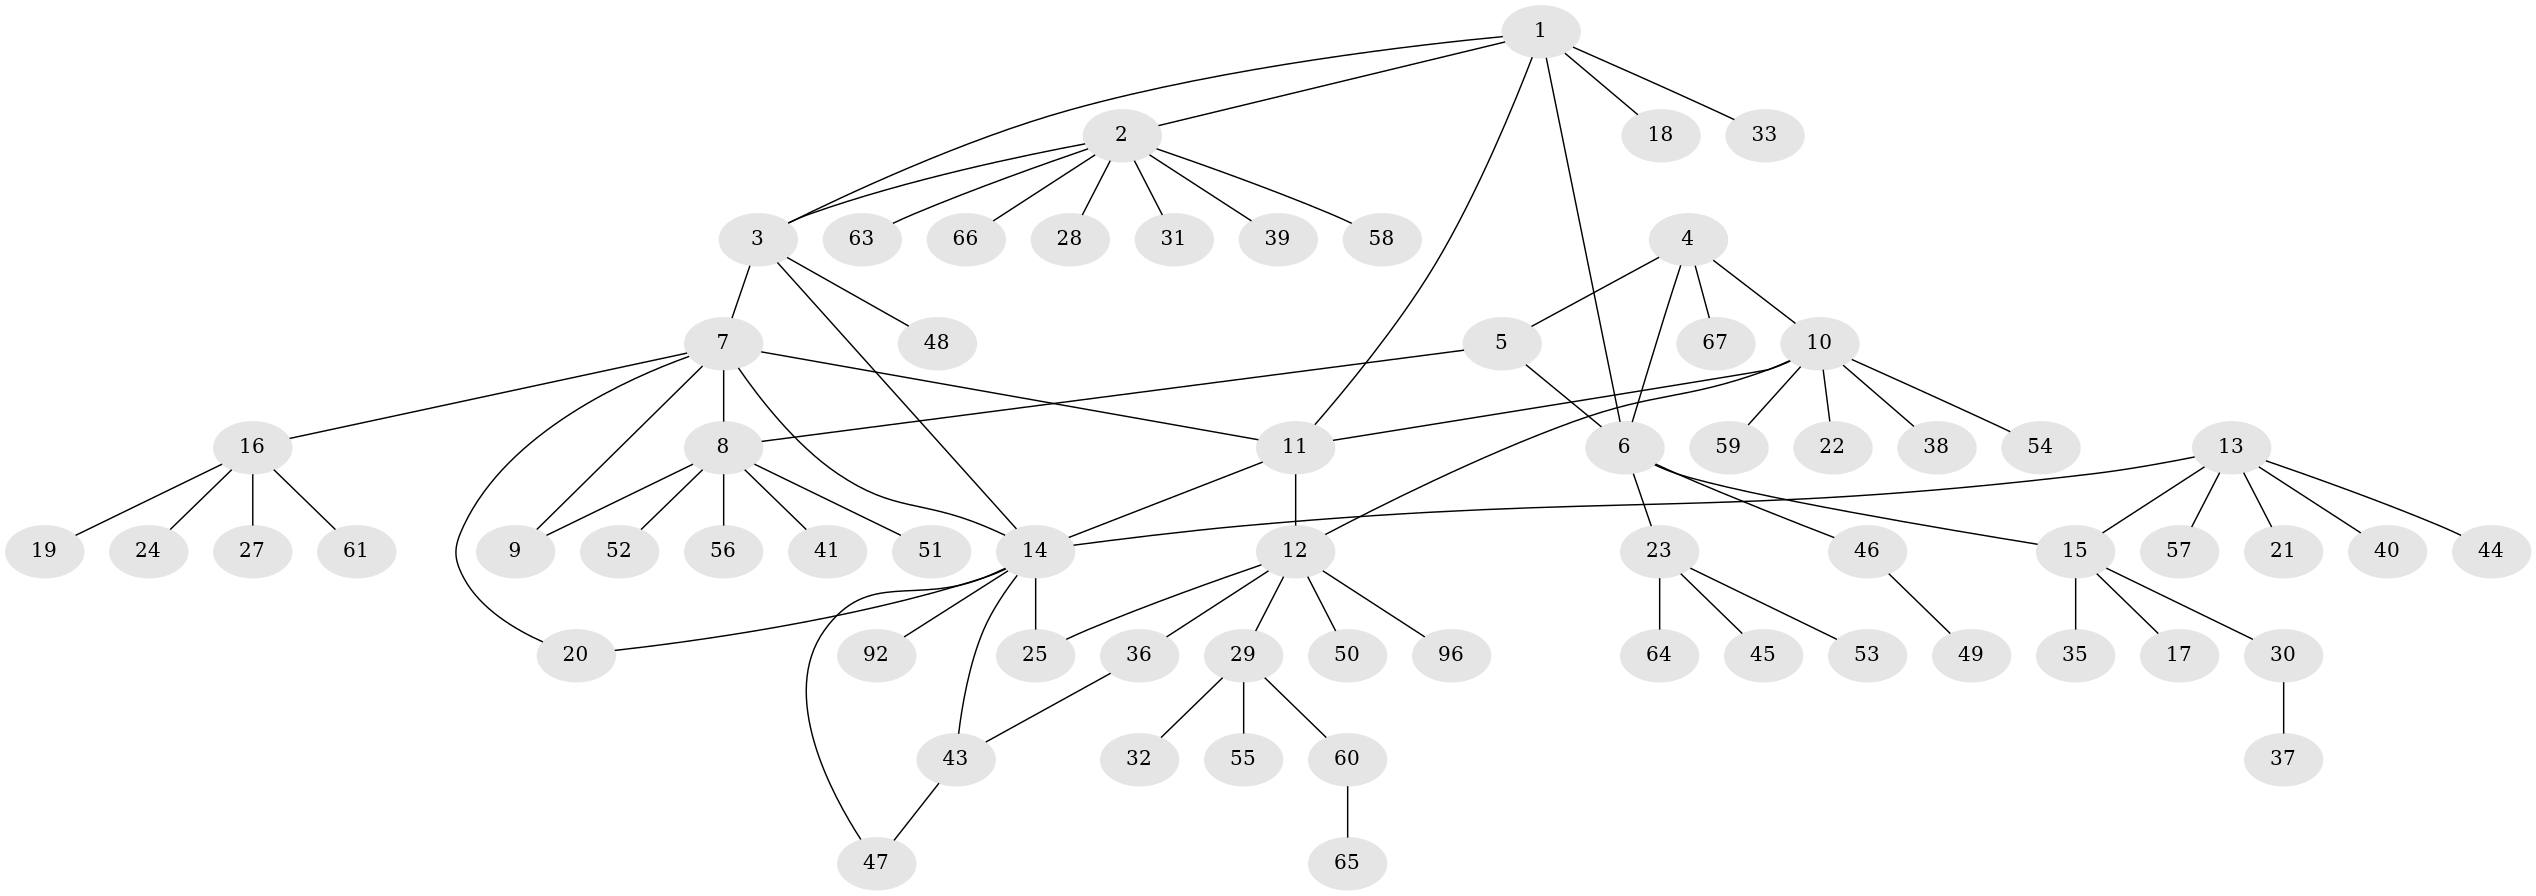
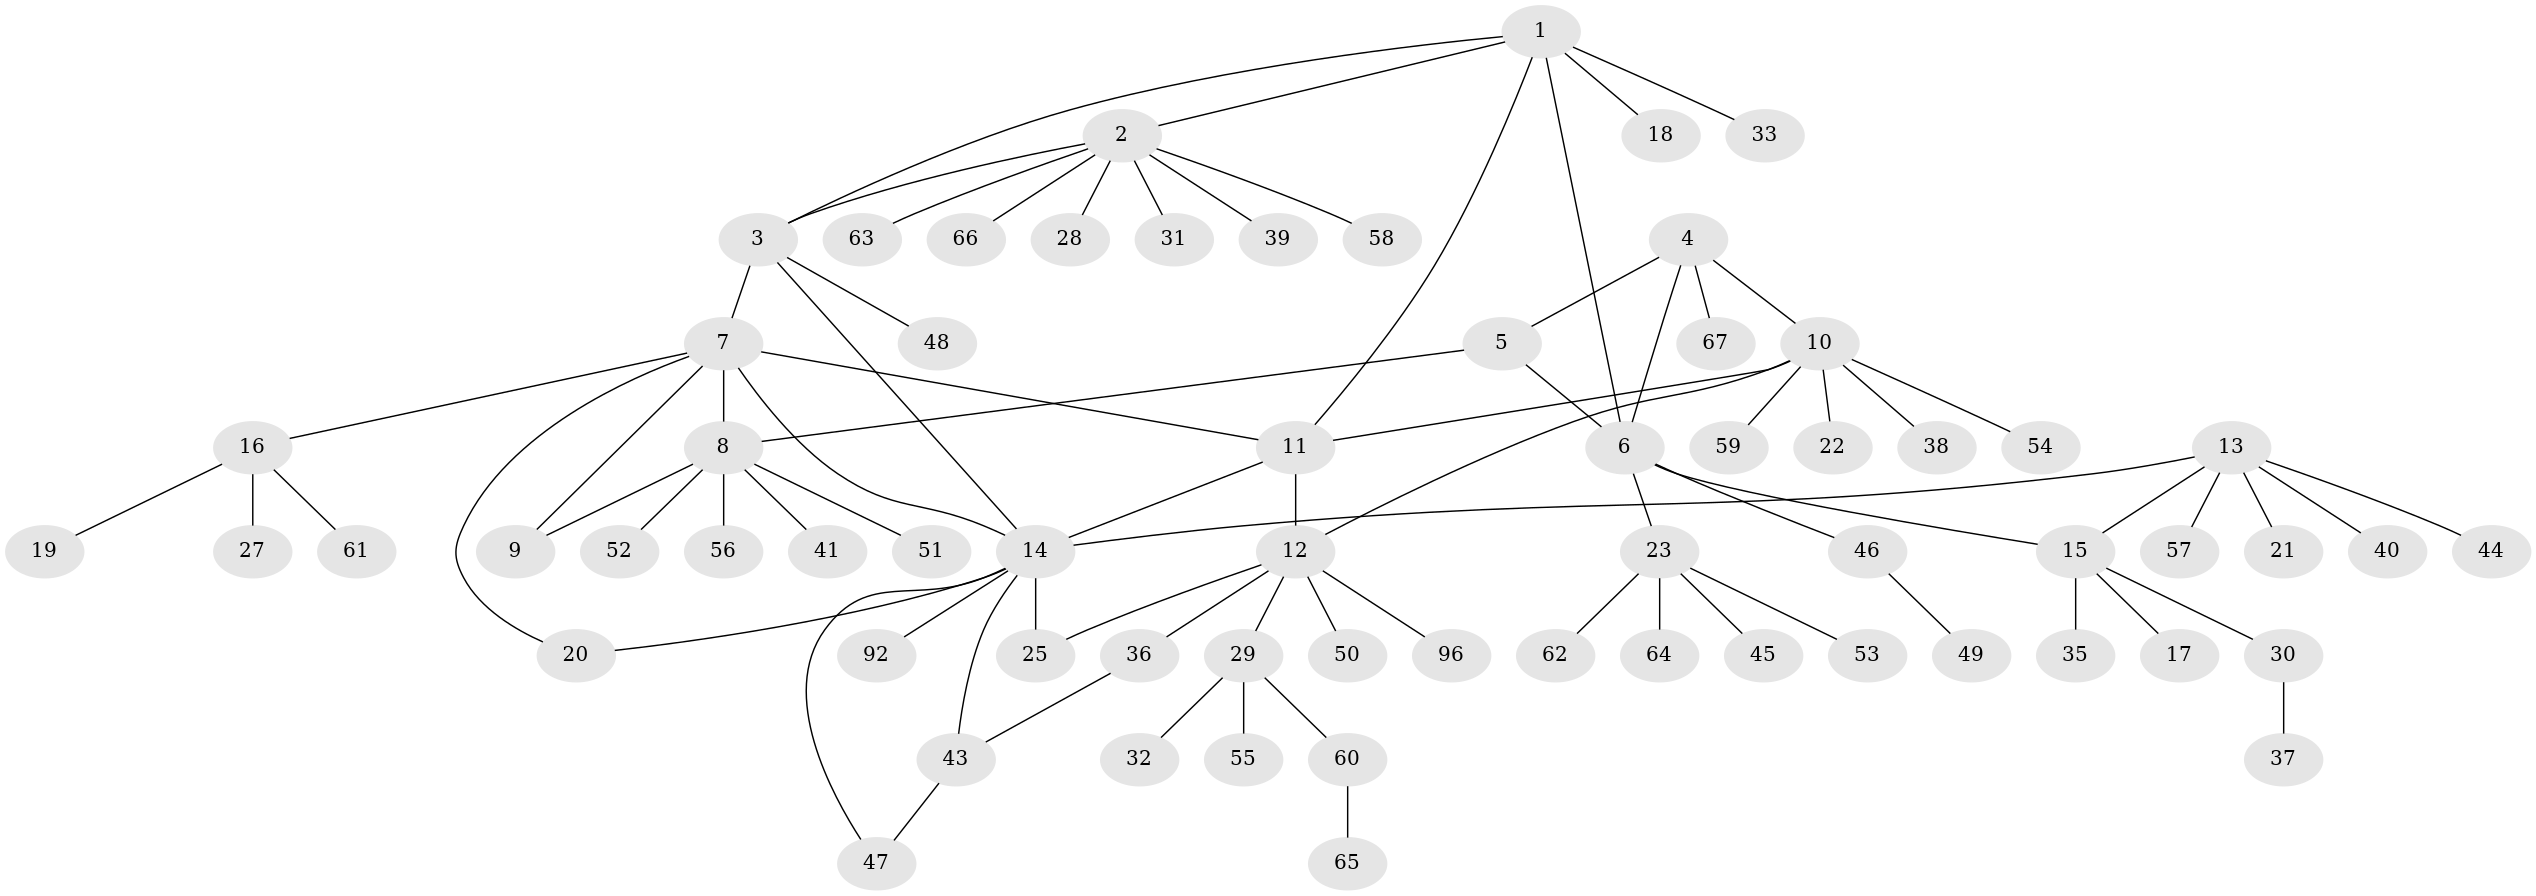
(149, 552) -> none
none -> (1556, 656)
